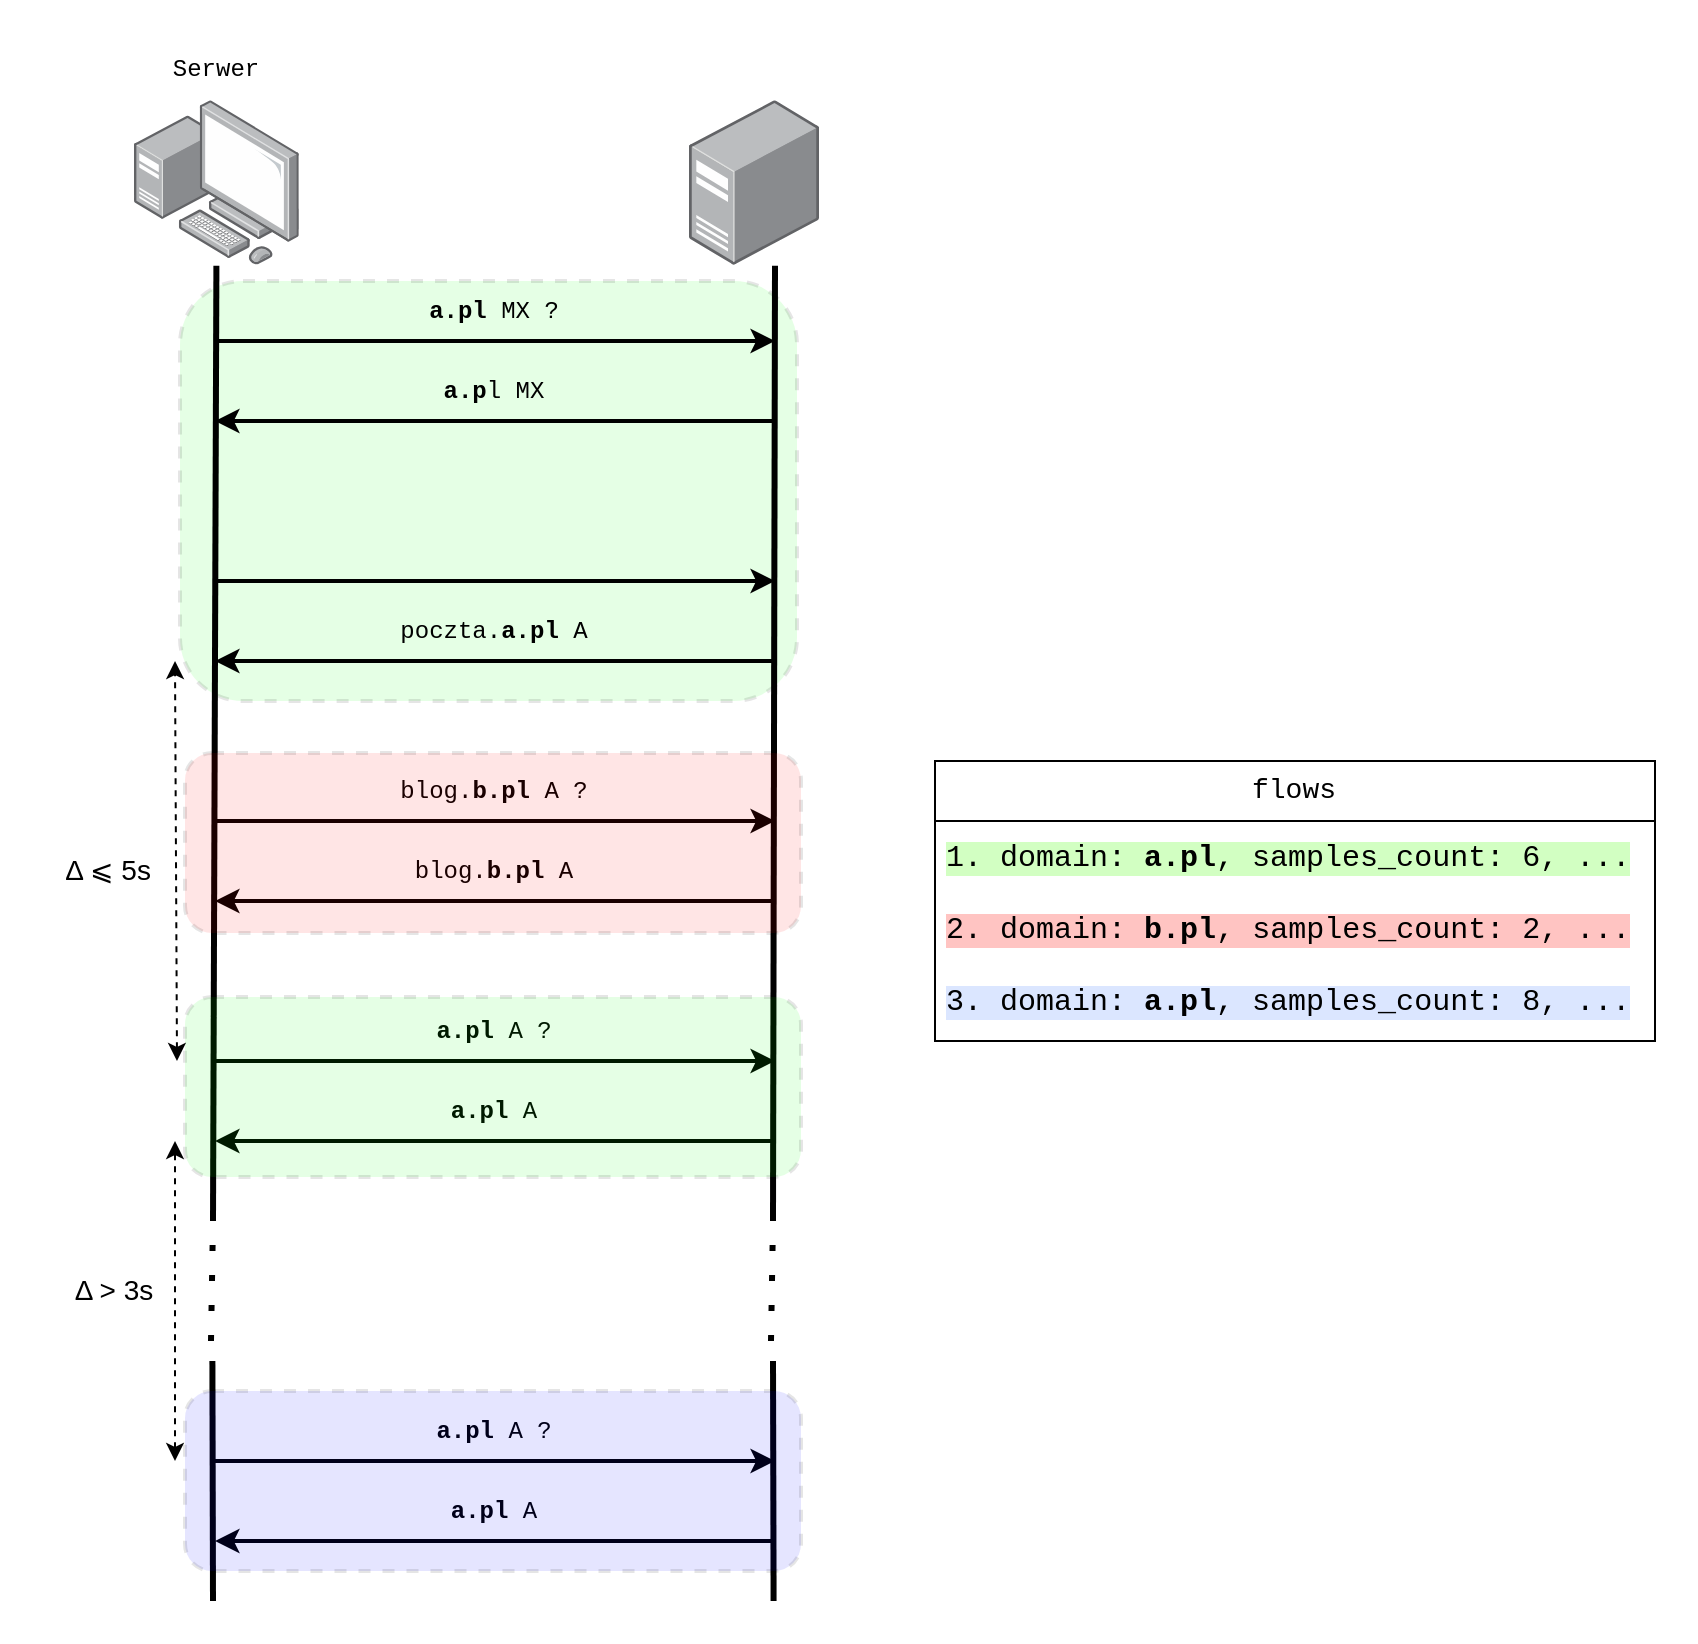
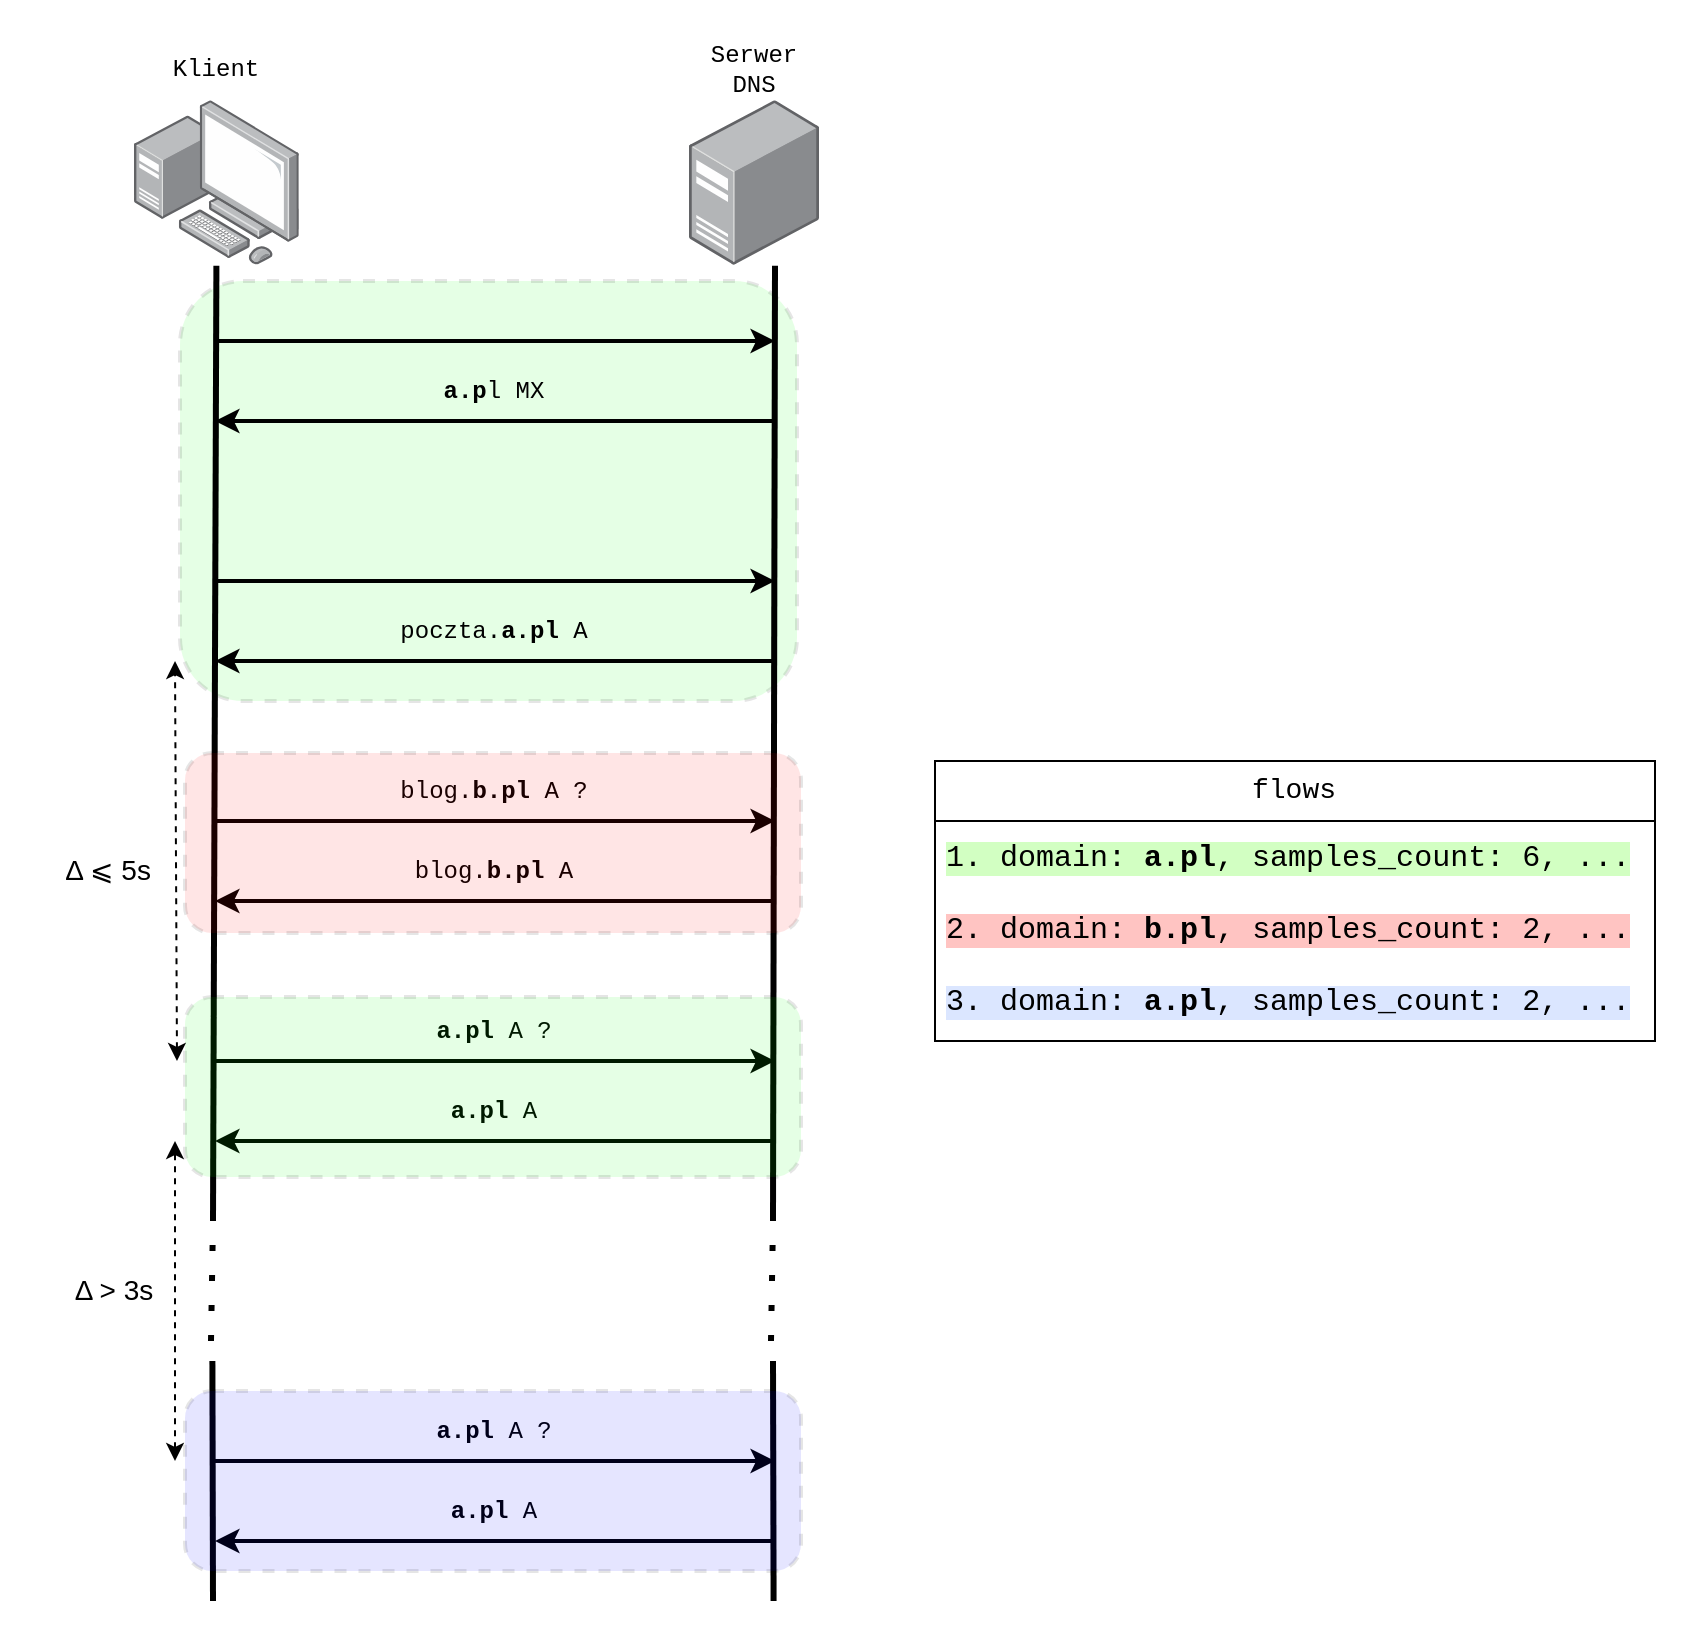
(217, 71) -> (217, 71)
none -> (755, 71)
(495, 311) -> none
(1152, 931) -> (1152, 931)
